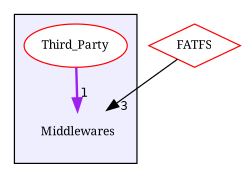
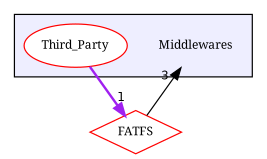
(77, 83) -> (104, 86)
